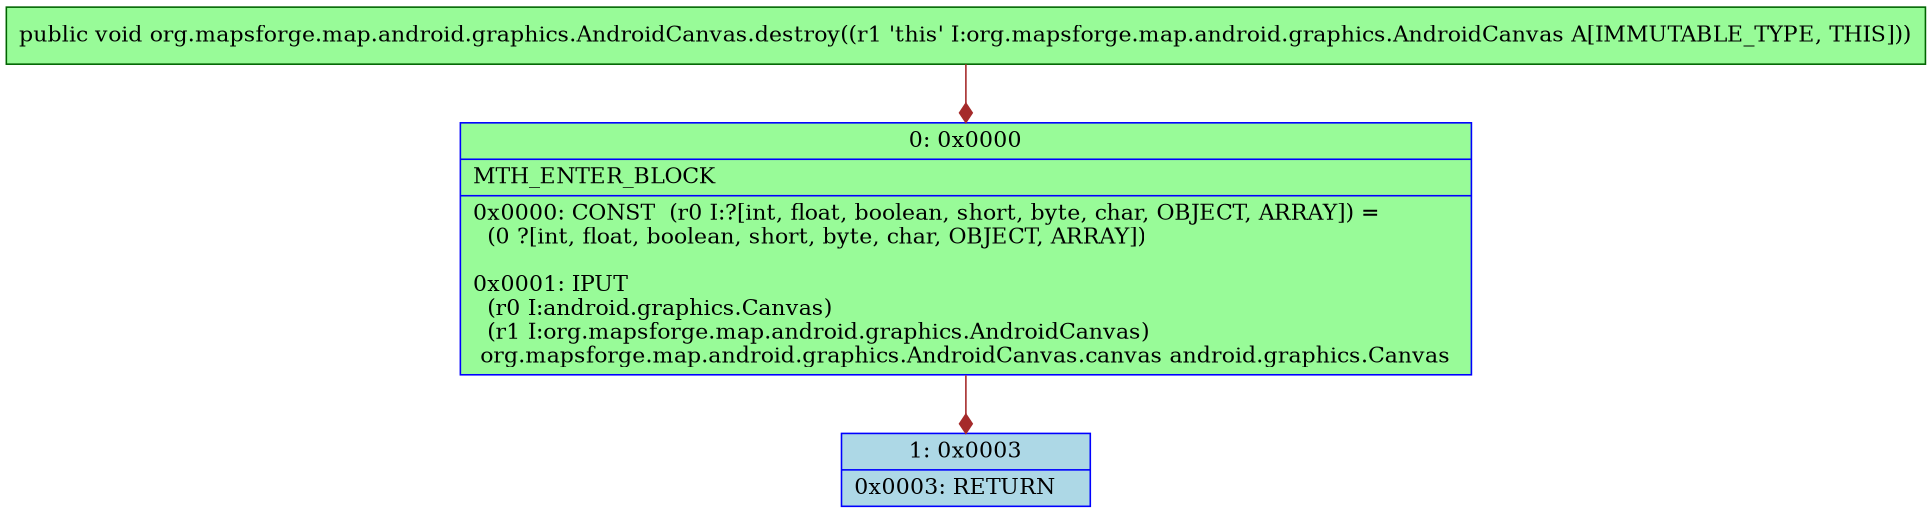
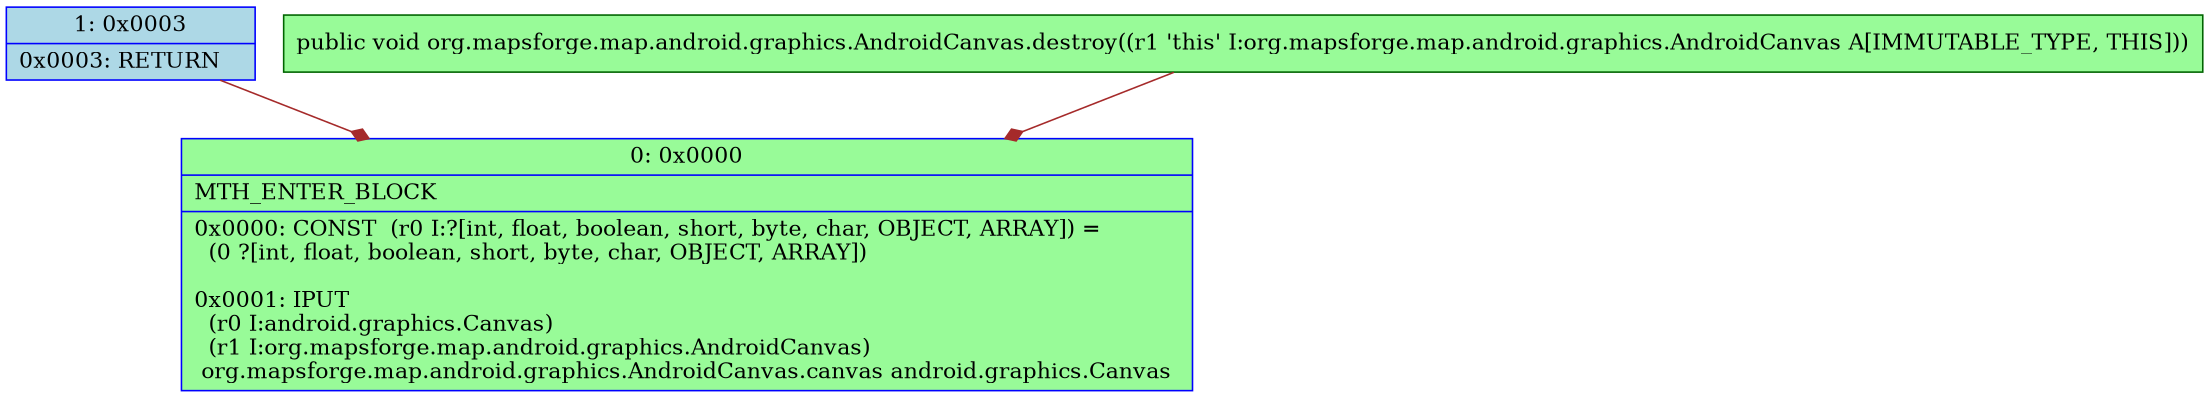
(966, 395) -> (286, 106)
